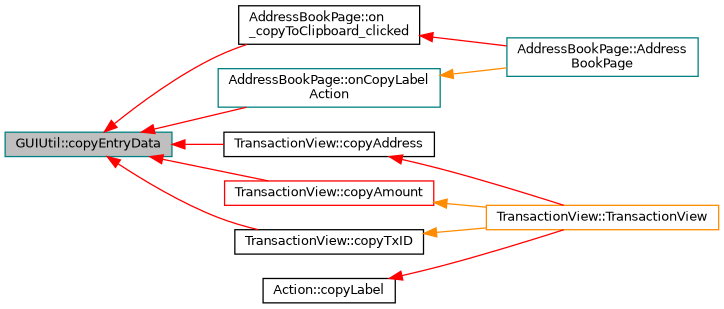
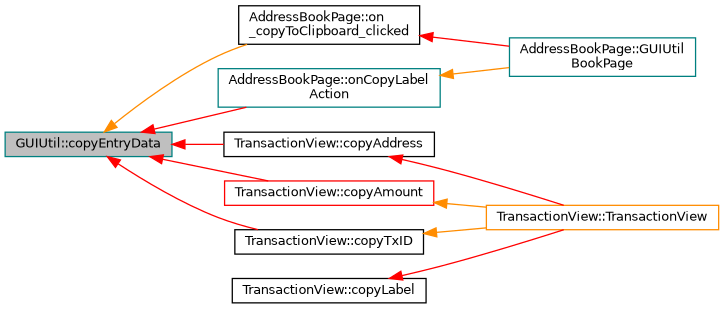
(603, 57) -> (603, 57)
(178, 78) -> (178, 78)
(329, 291) -> (329, 291)
